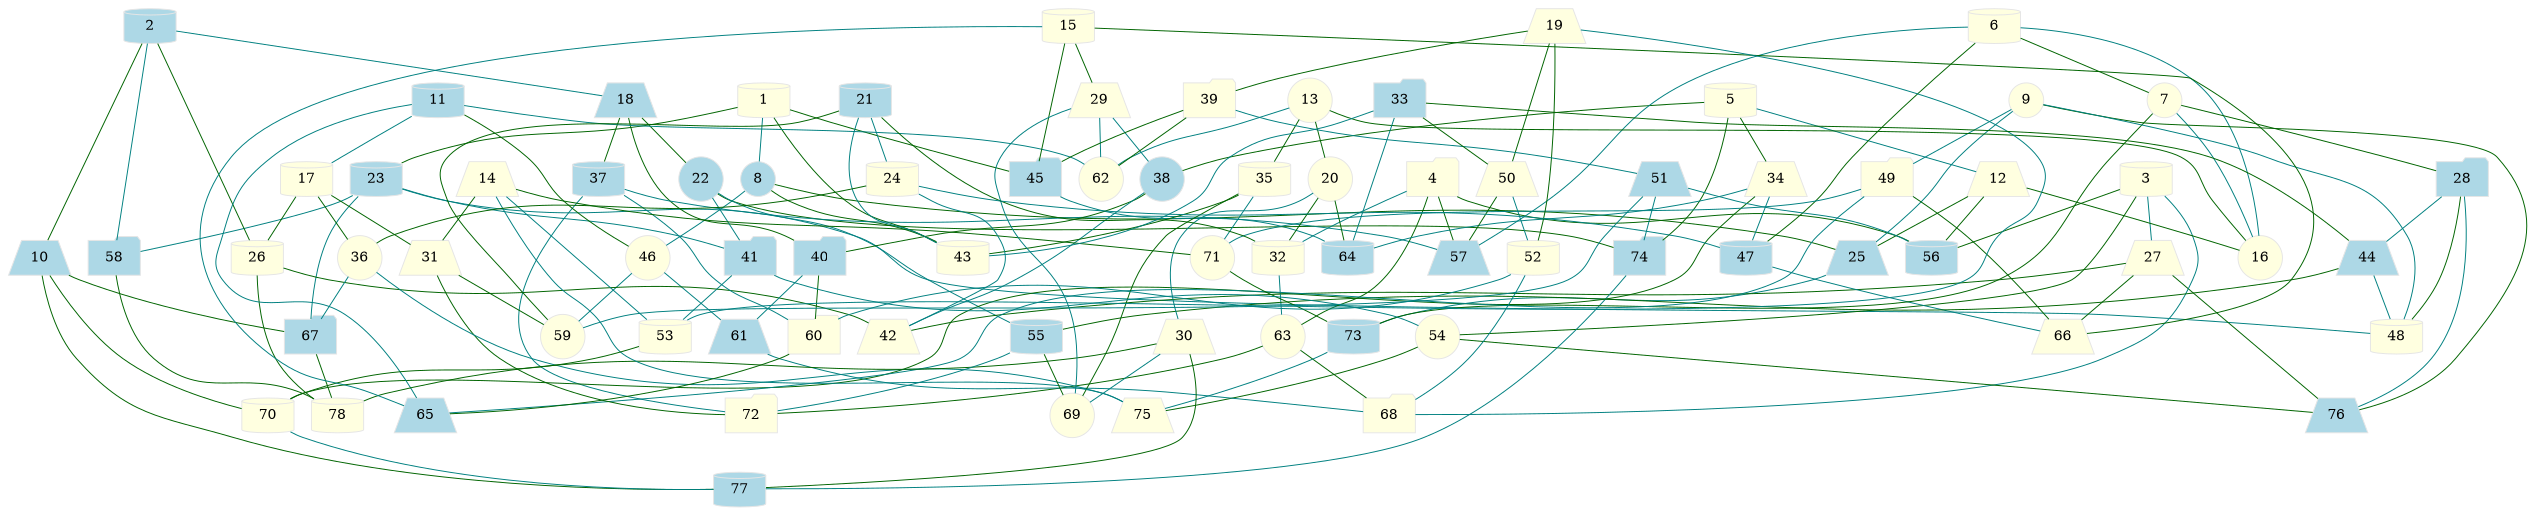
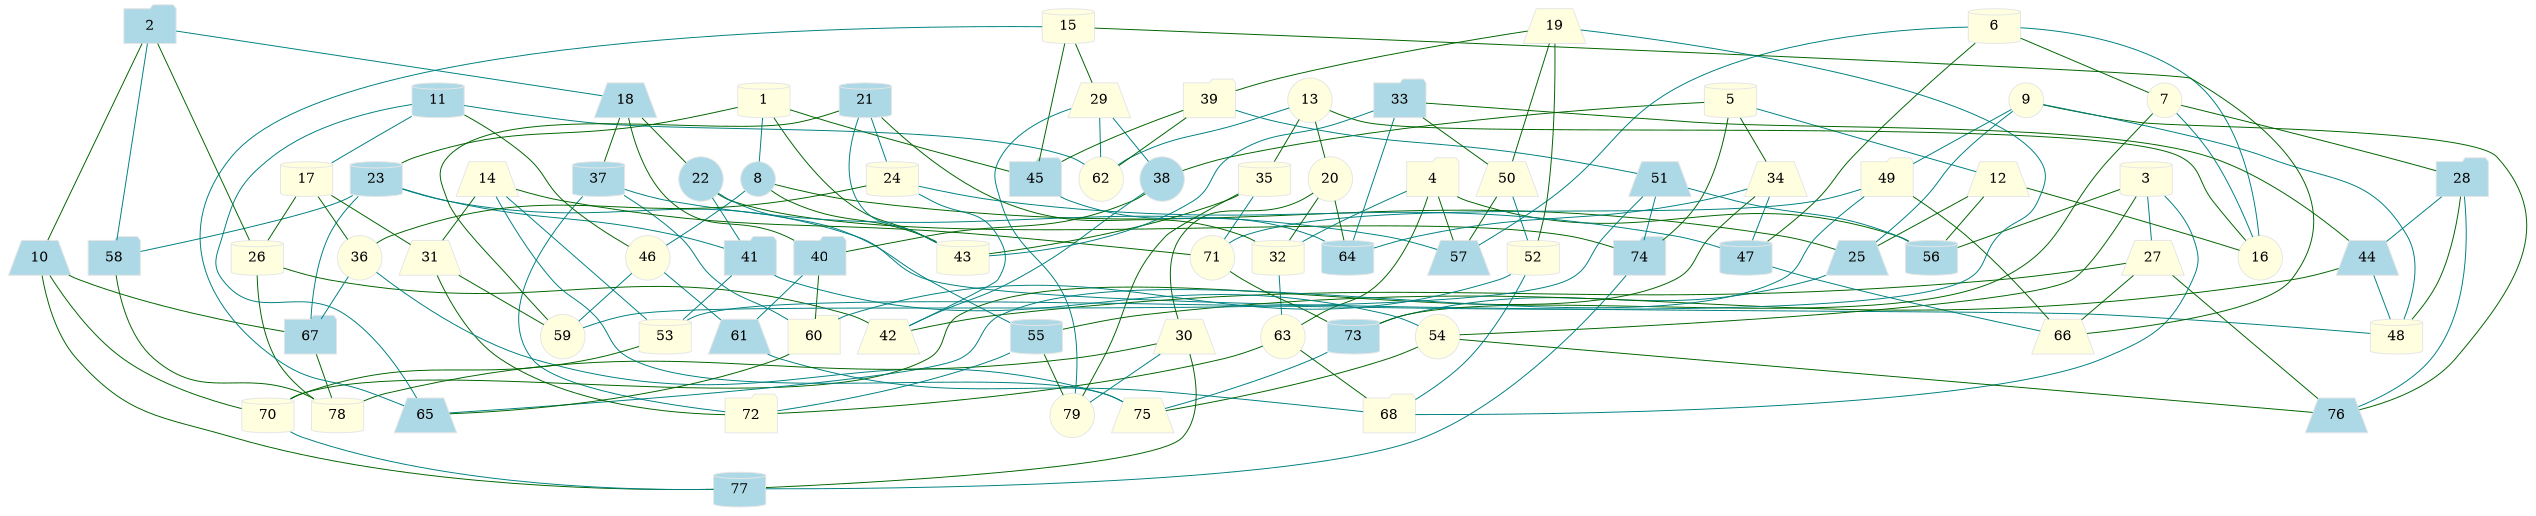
(150, 26) -> (150, 26)
(1181, 236) -> (1181, 236)
(1072, 415) -> (1072, 415)
